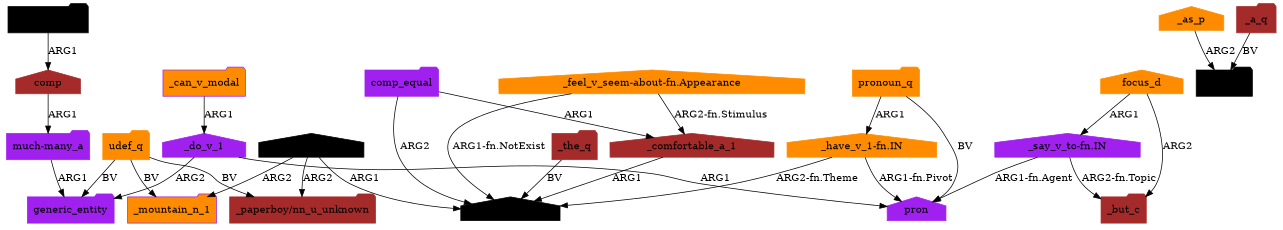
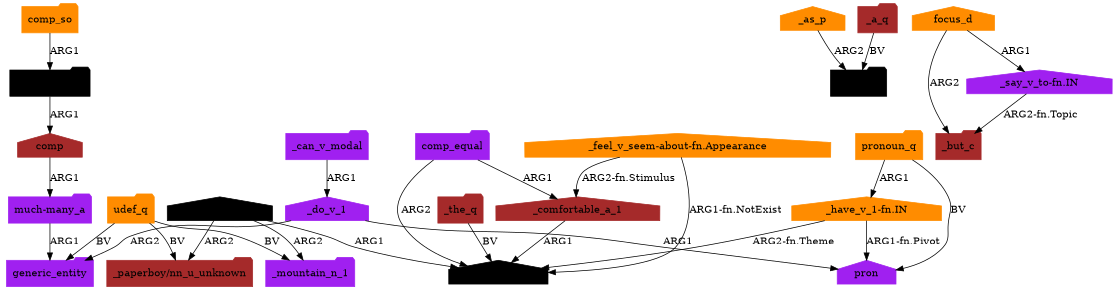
none -> (50, 20)
(204, 83) -> (327, 147)
(988, 176) -> none
(172, 210) -> (310, 273)
